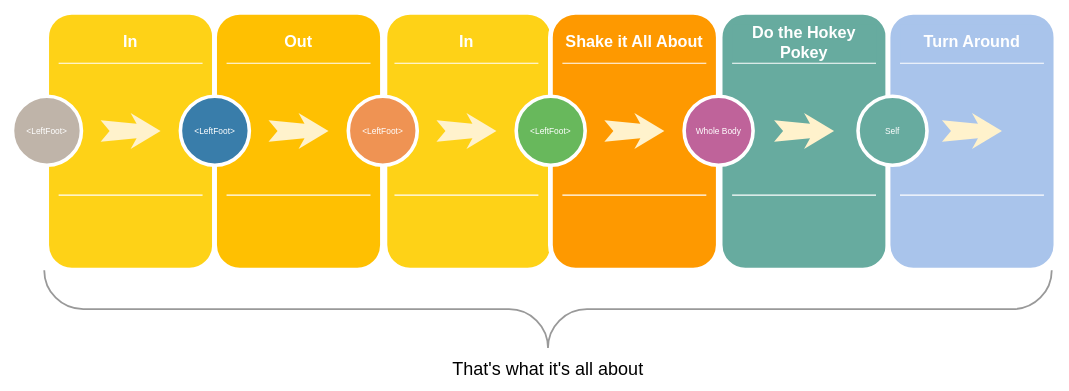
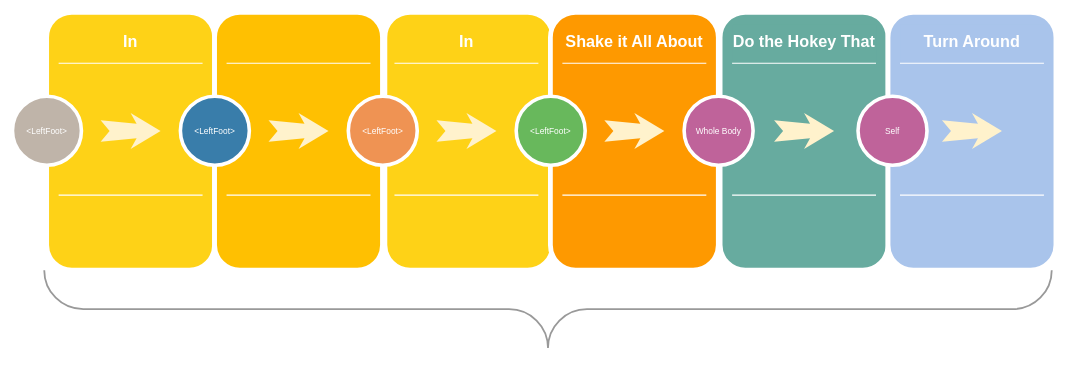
(299, 42) -> none
(804, 42) -> (804, 42)
(893, 131) -> (893, 131)
(548, 369) -> none
